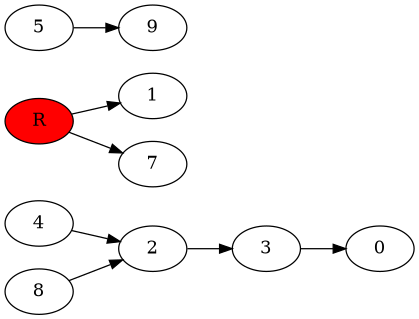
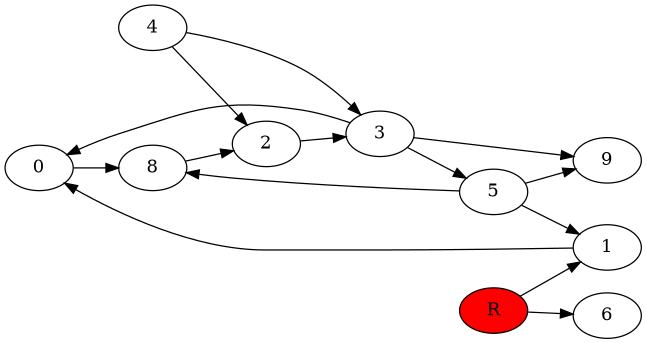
none -> (274, 56)
none -> (487, 146)
none -> (431, 160)
(153, 164) -> (607, 316)
none -> (90, 168)
none -> (329, 185)
none -> (545, 217)
none -> (319, 250)
